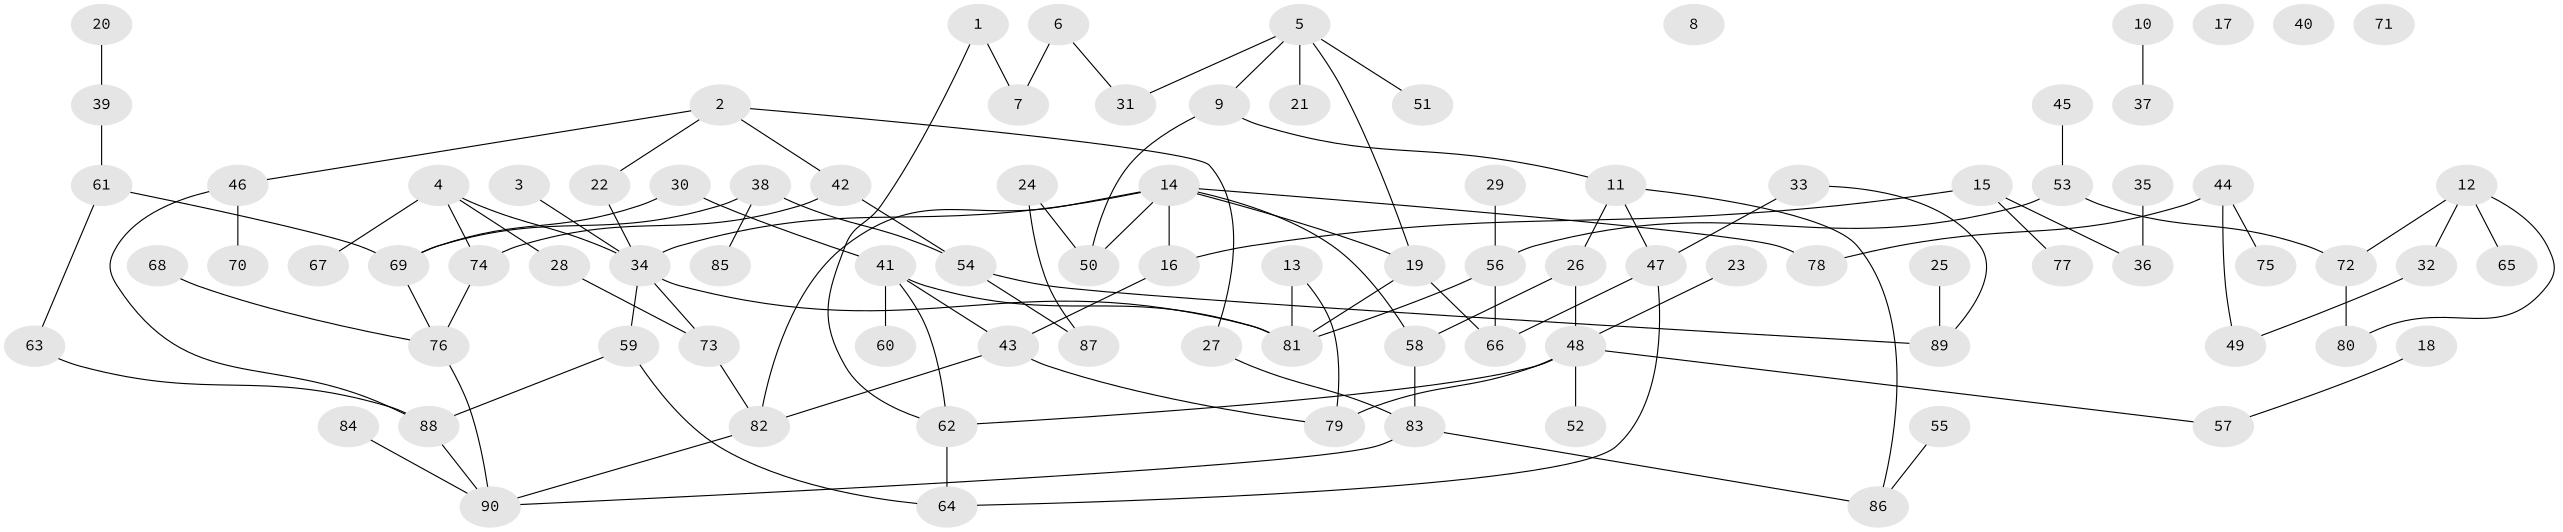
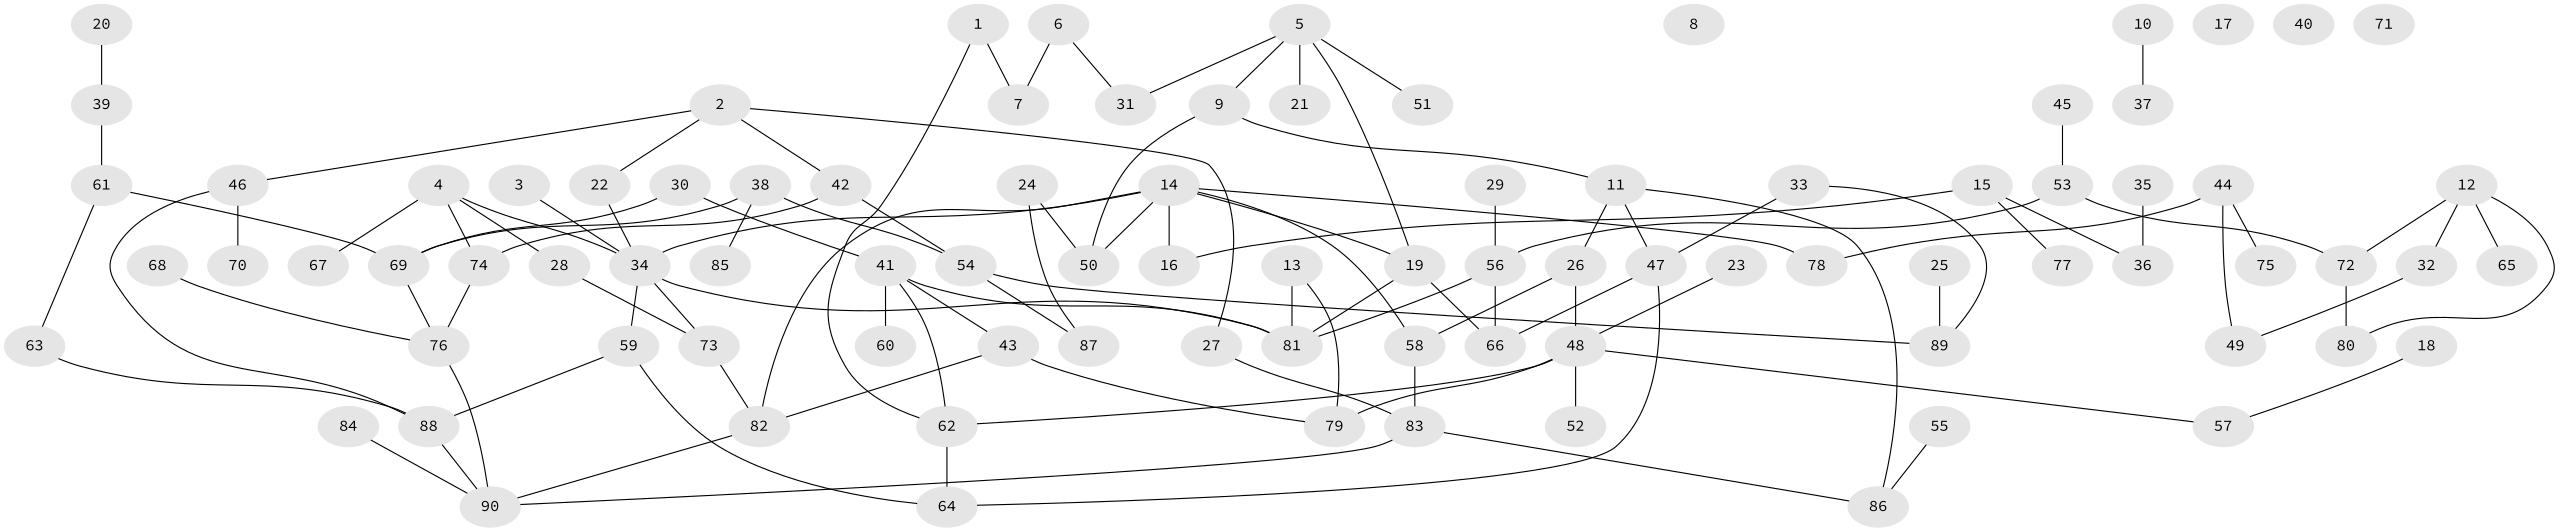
(1075, 313) -> none
